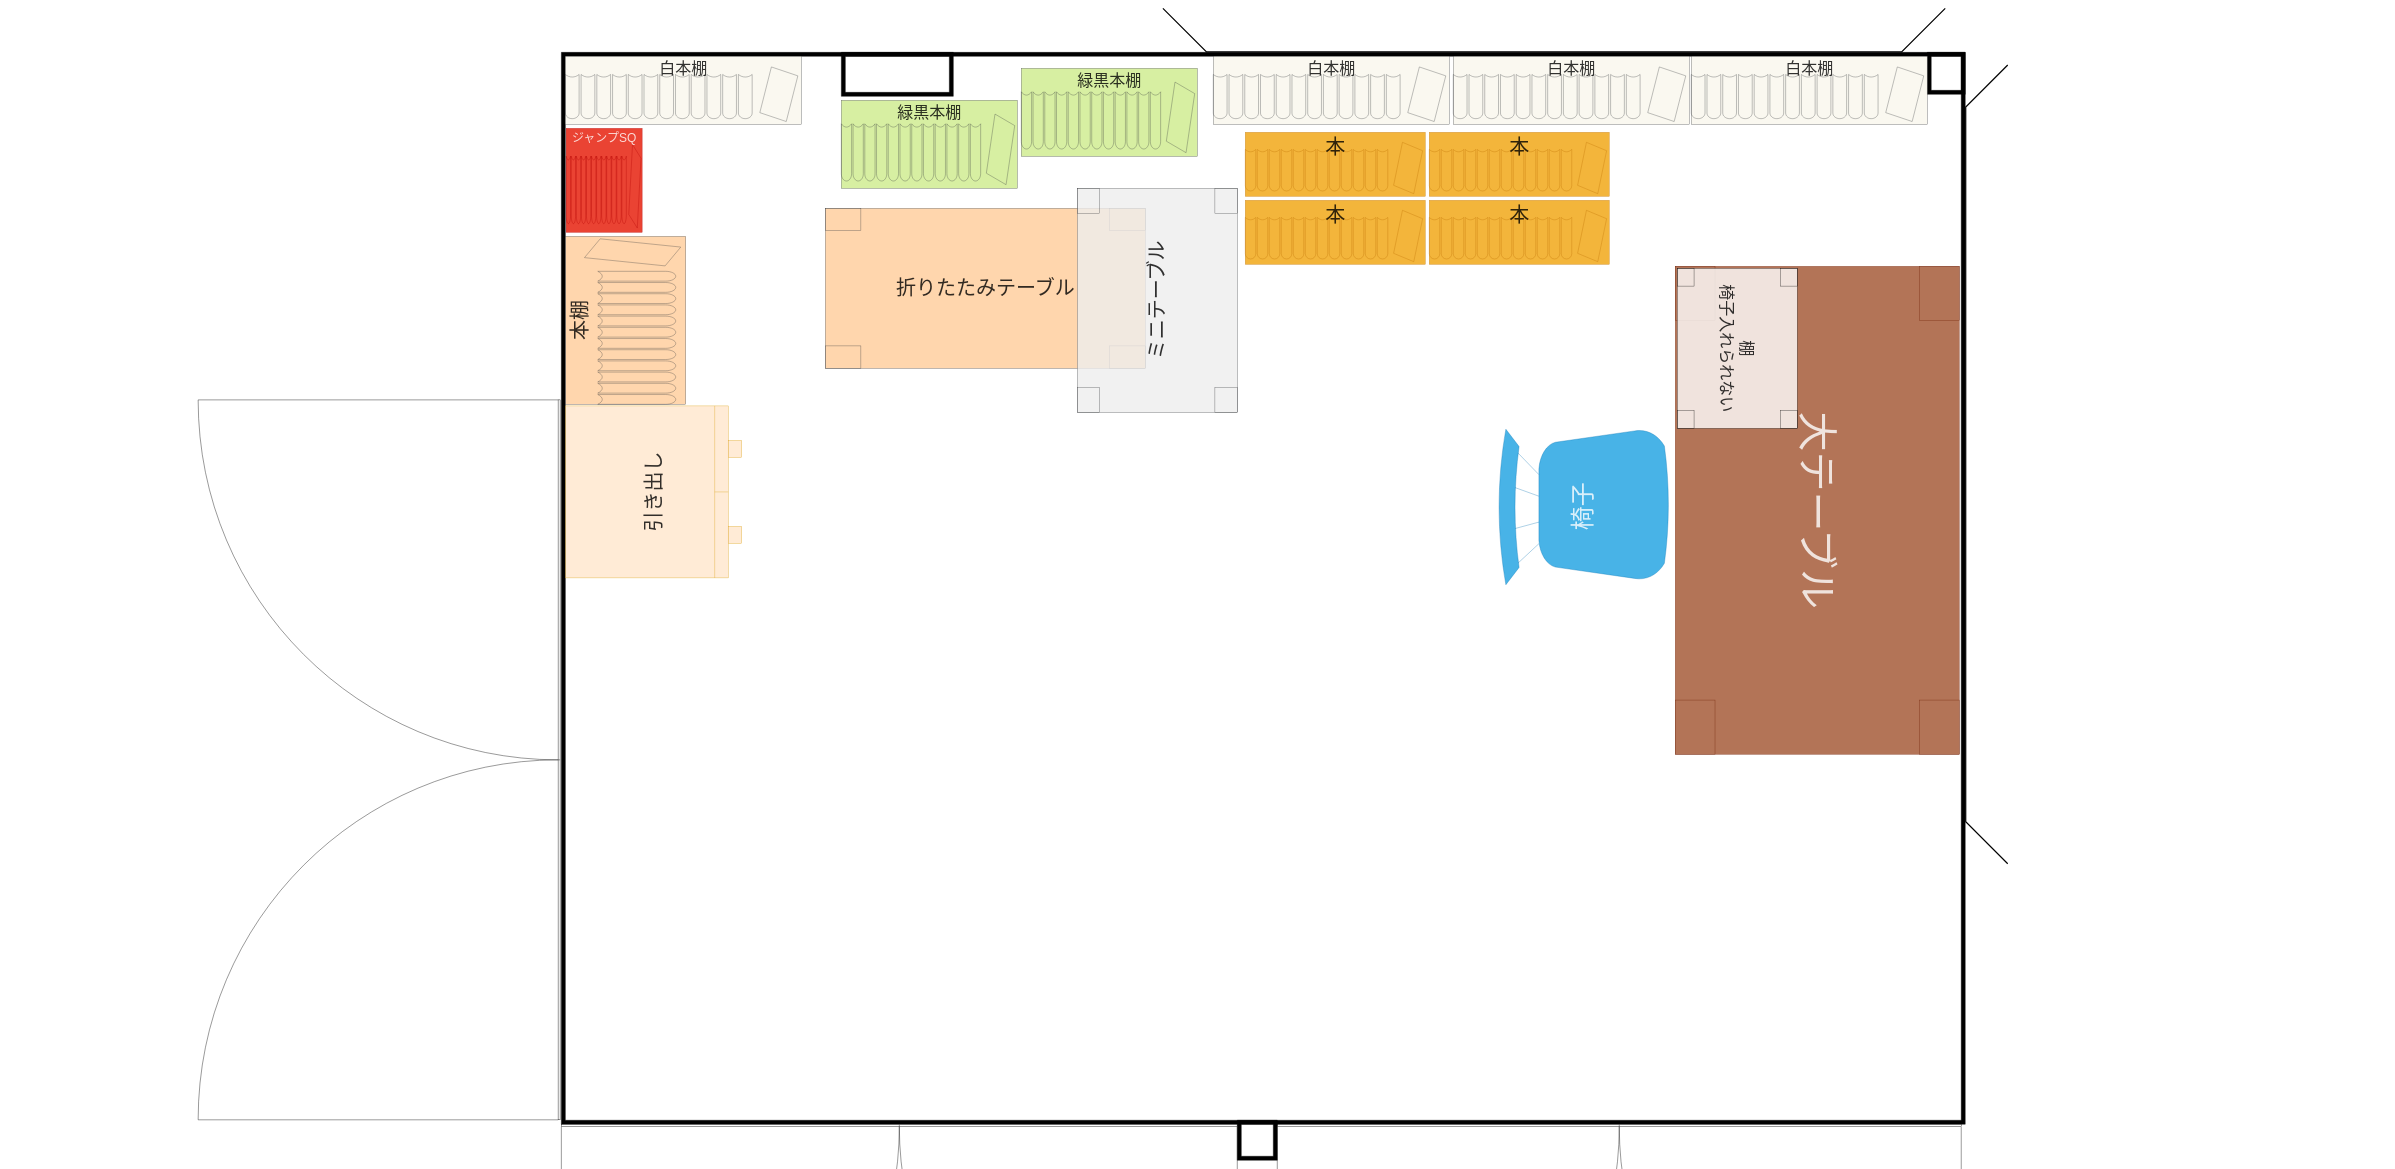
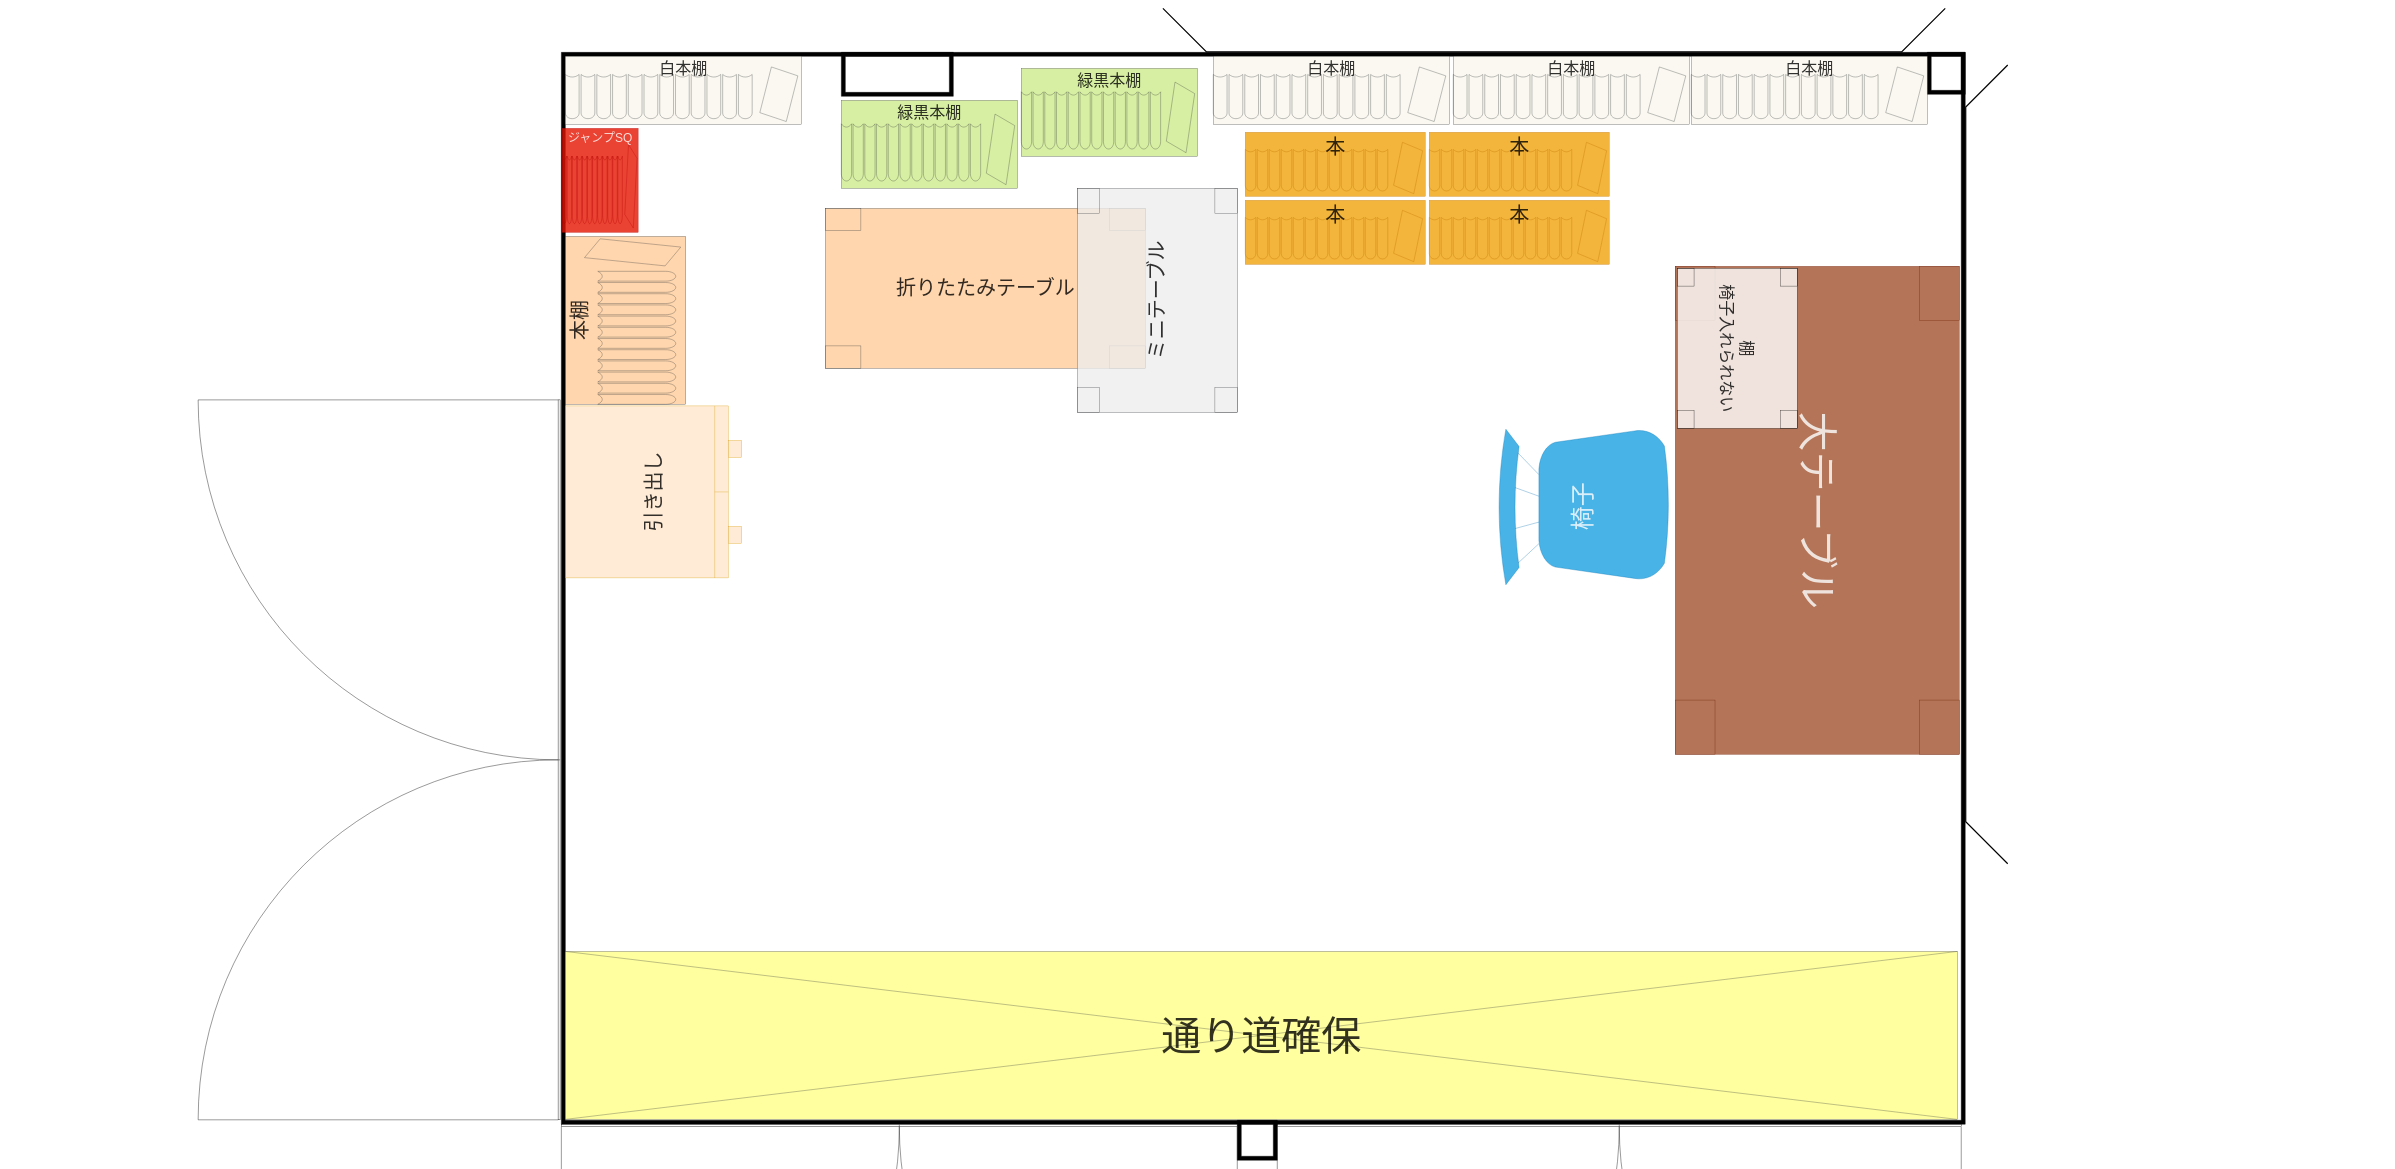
(604, 180) -> (600, 180)
none -> (1261, 1035)
